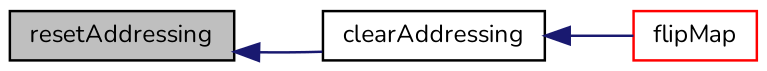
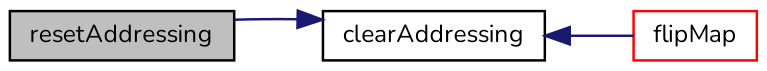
(291, 52) -> (266, 19)
